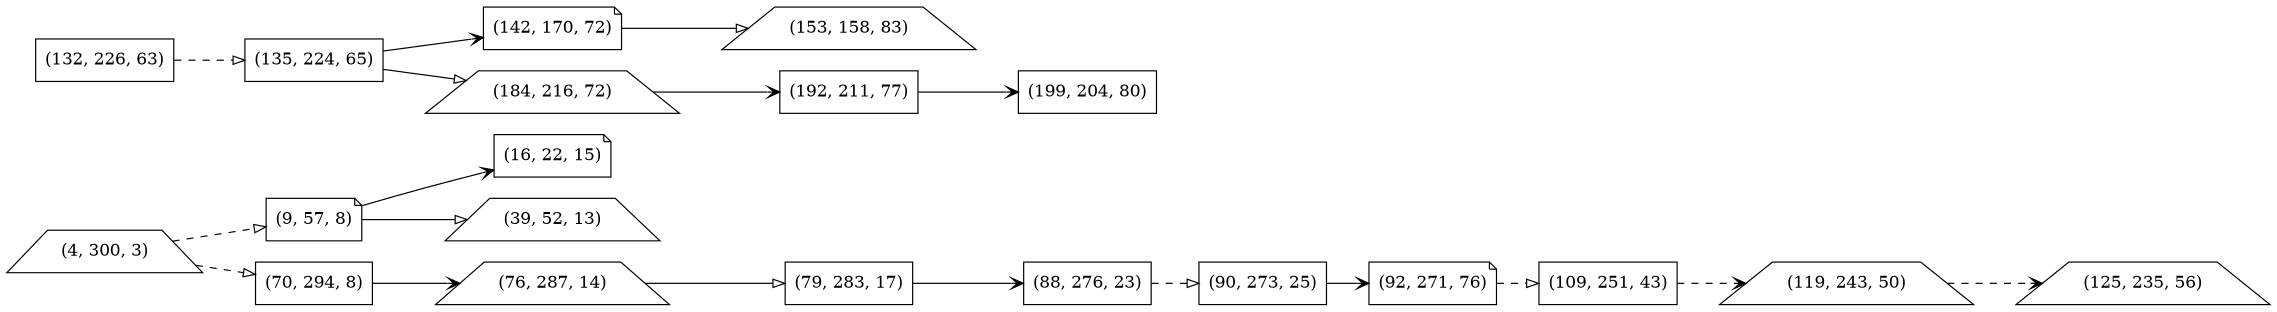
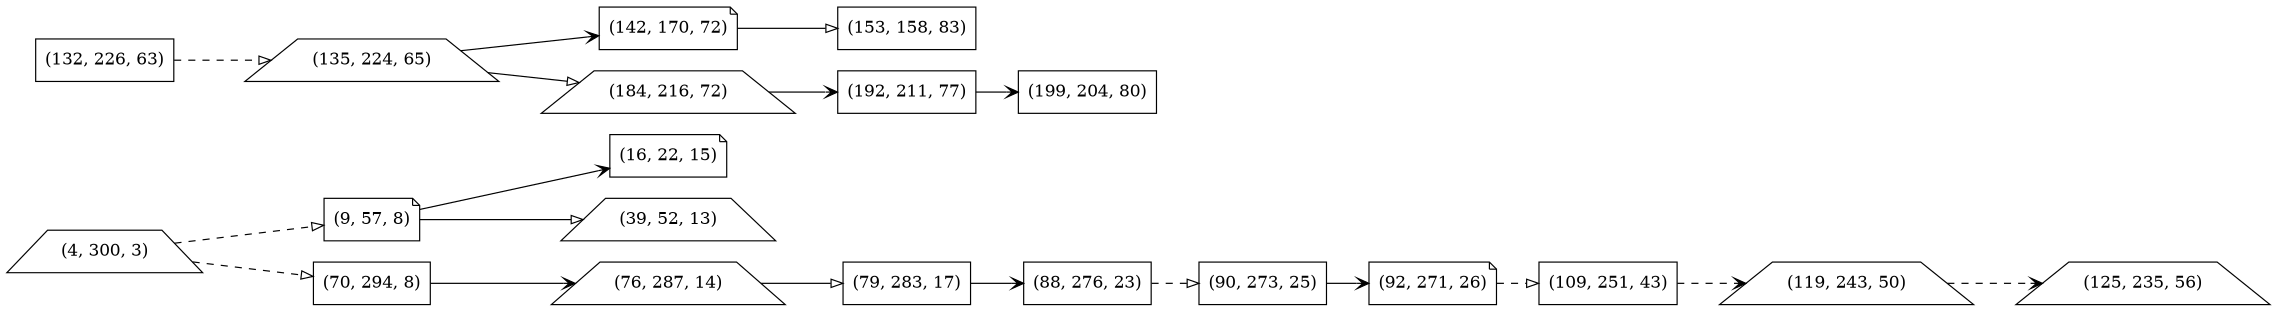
(849, 28) -> (907, 28)
(314, 60) -> (372, 60)
(1433, 283) -> (1433, 283)
